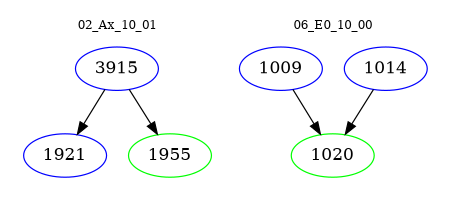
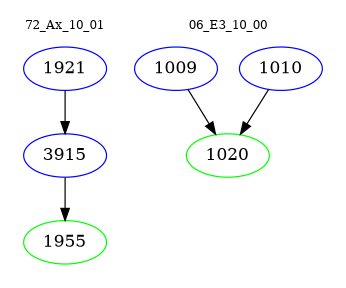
(118, 26) -> (65, 26)
(333, 26) -> (228, 26)
(386, 69) -> (281, 69)
(94, 107) -> (65, 106)
